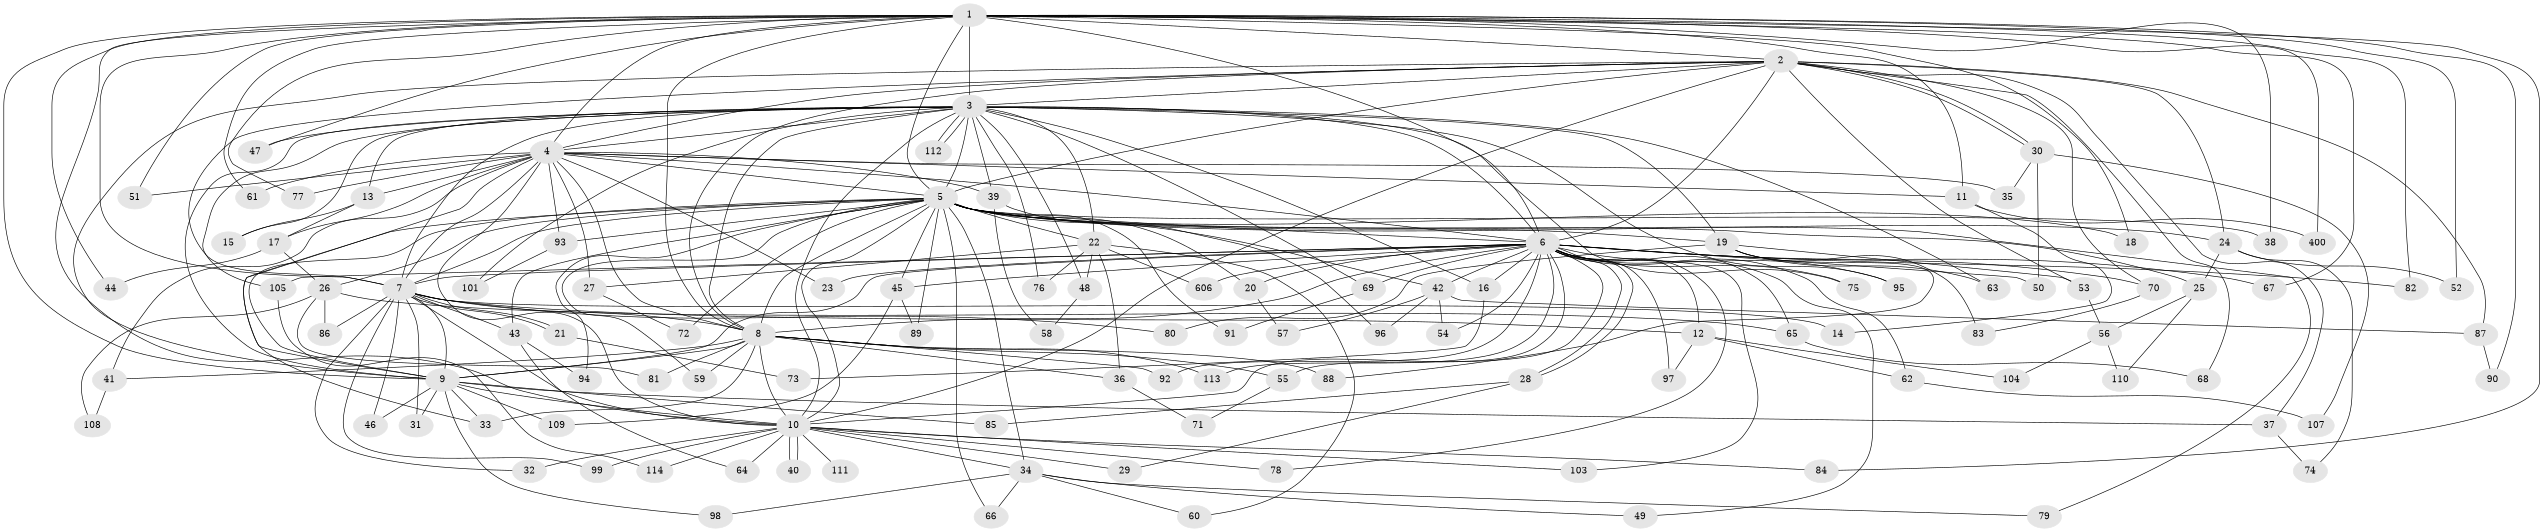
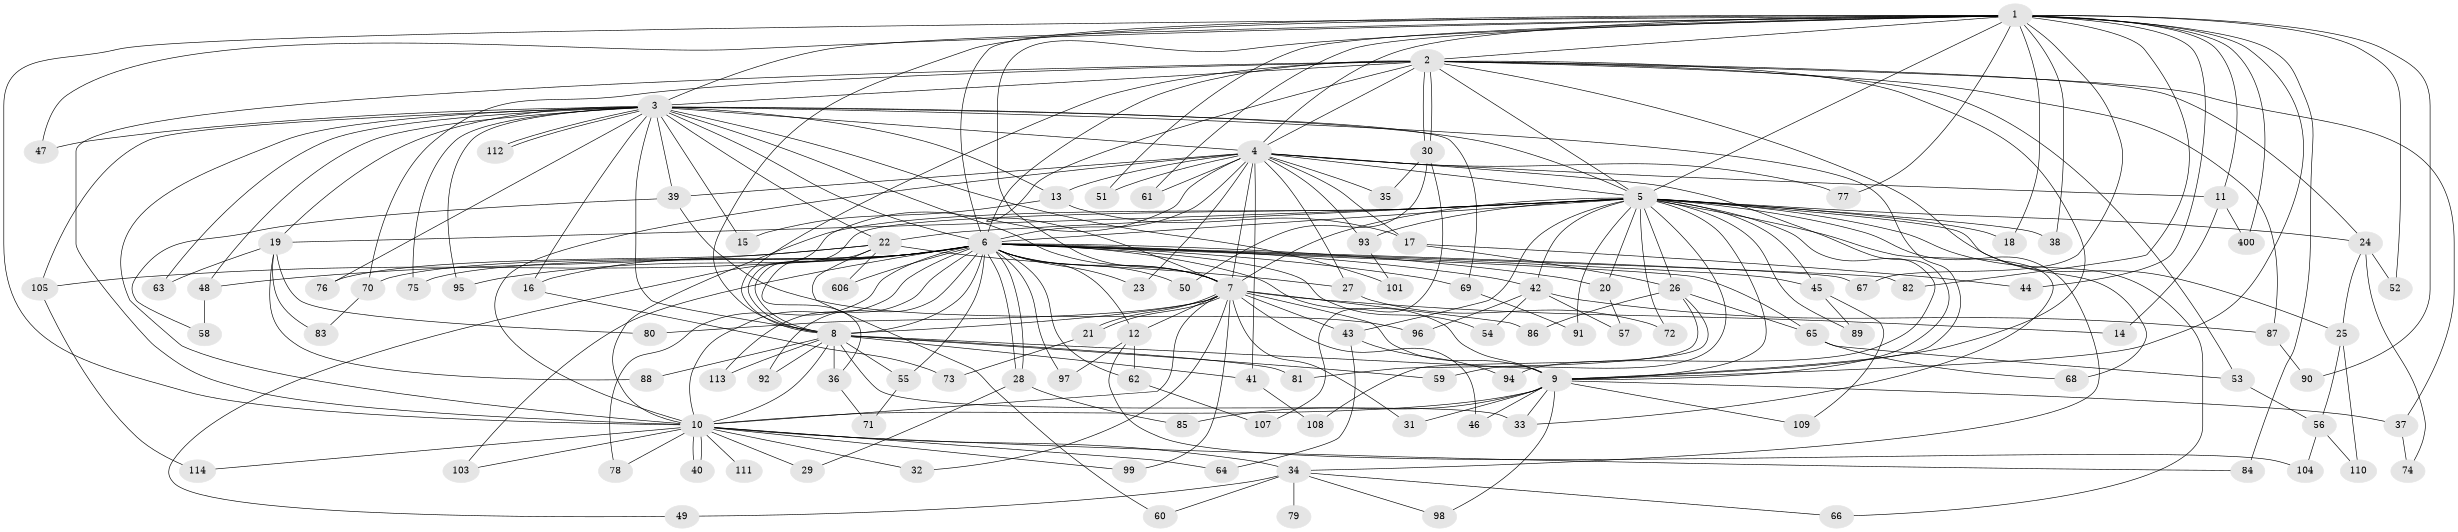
(1897, 231) -> none
(1830, 254) -> (2042, 364)
